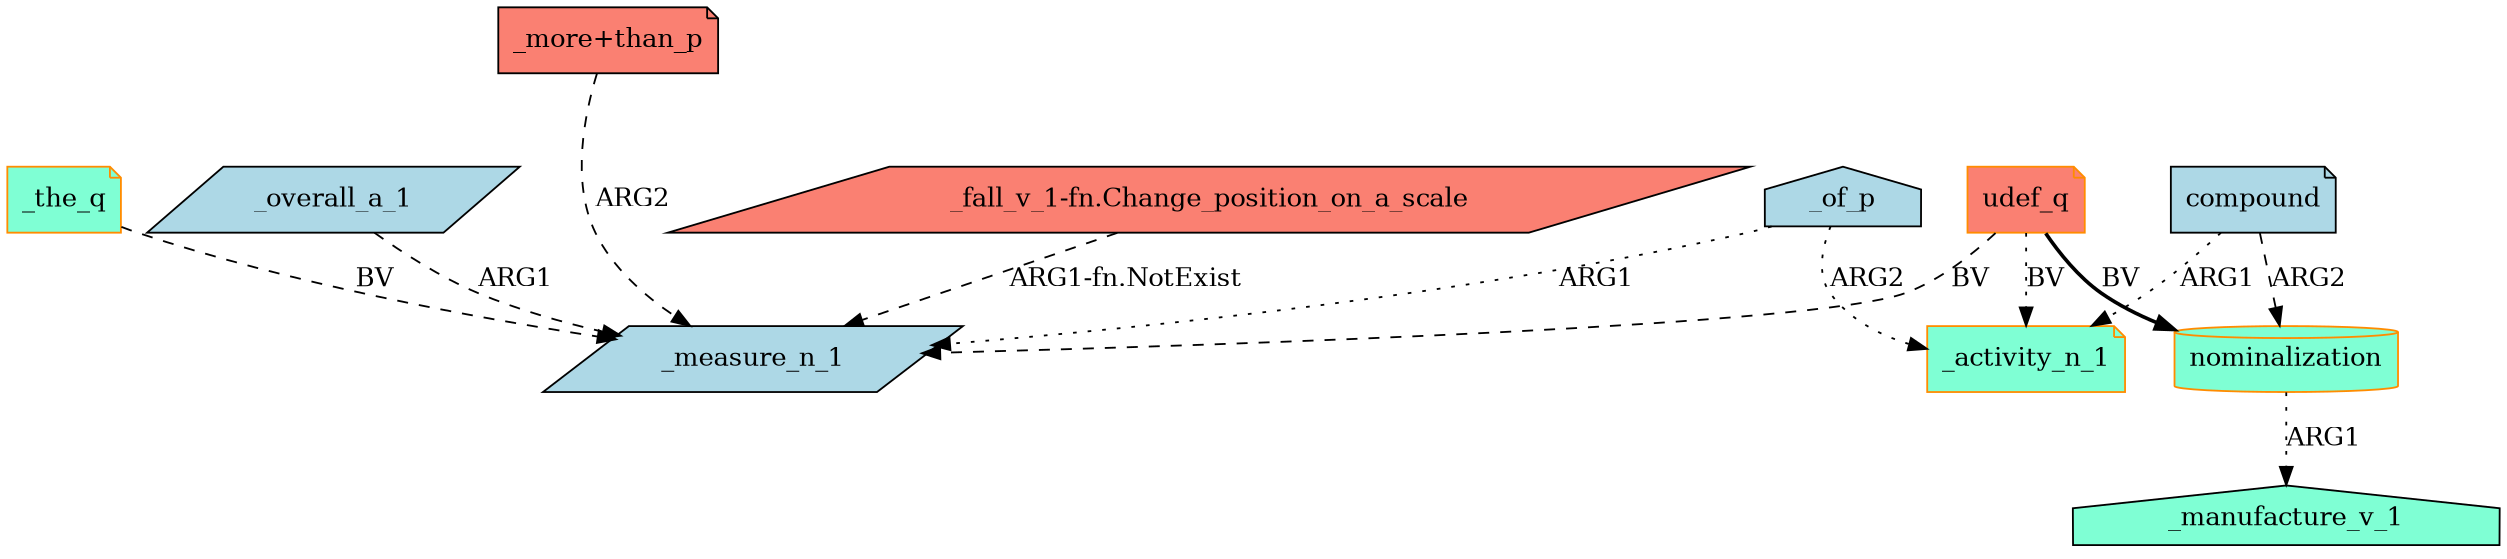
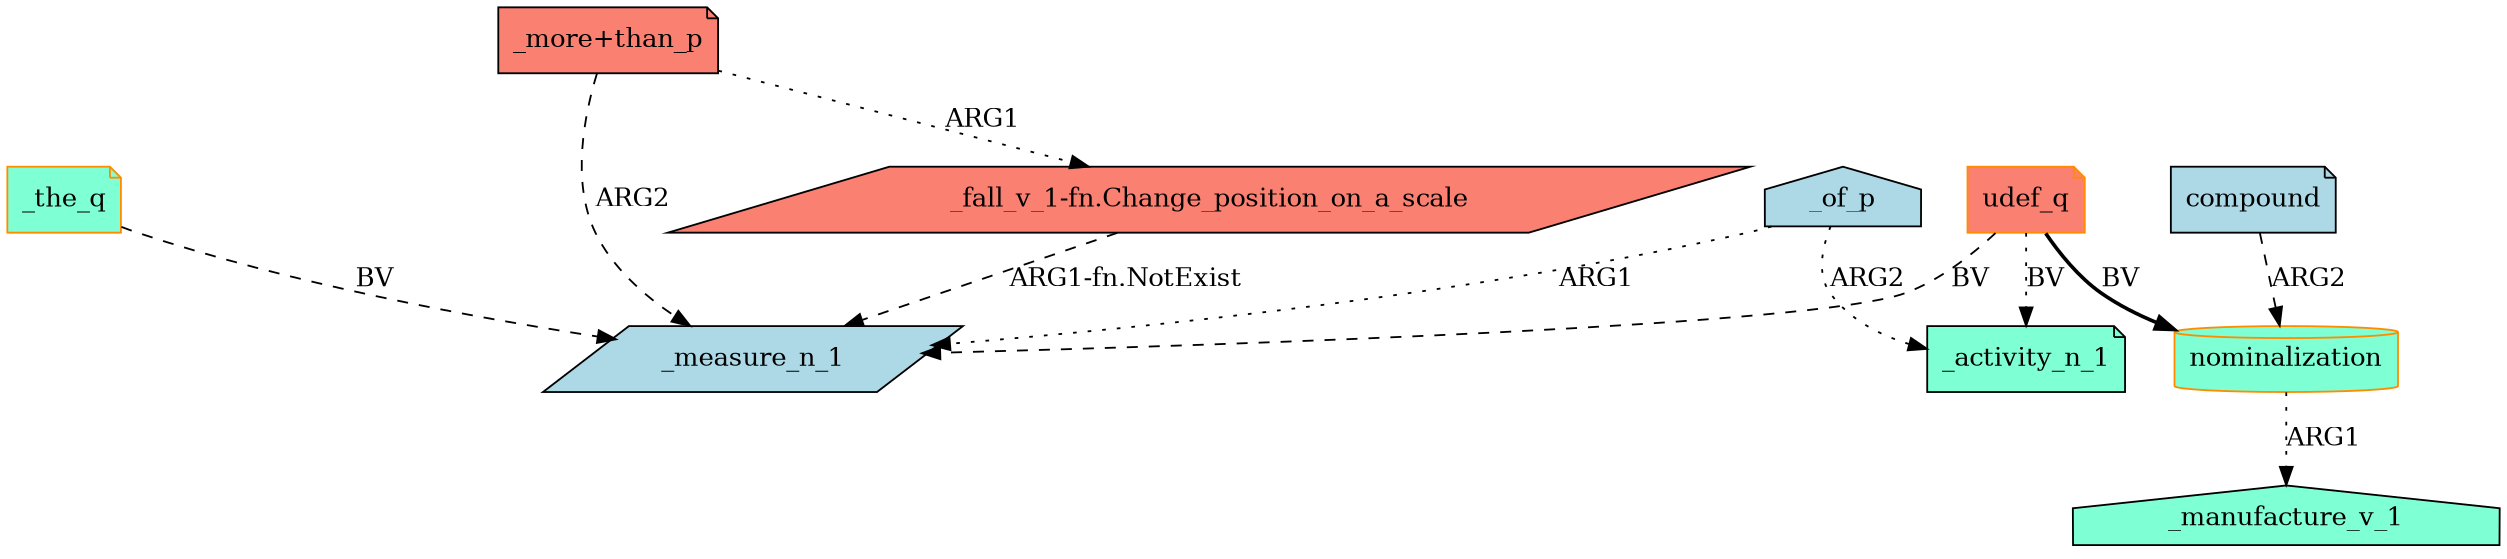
none -> (895, 116)
(333, 200) -> none
(2167, 278) -> none
(2026, 359) -> (2026, 359)
